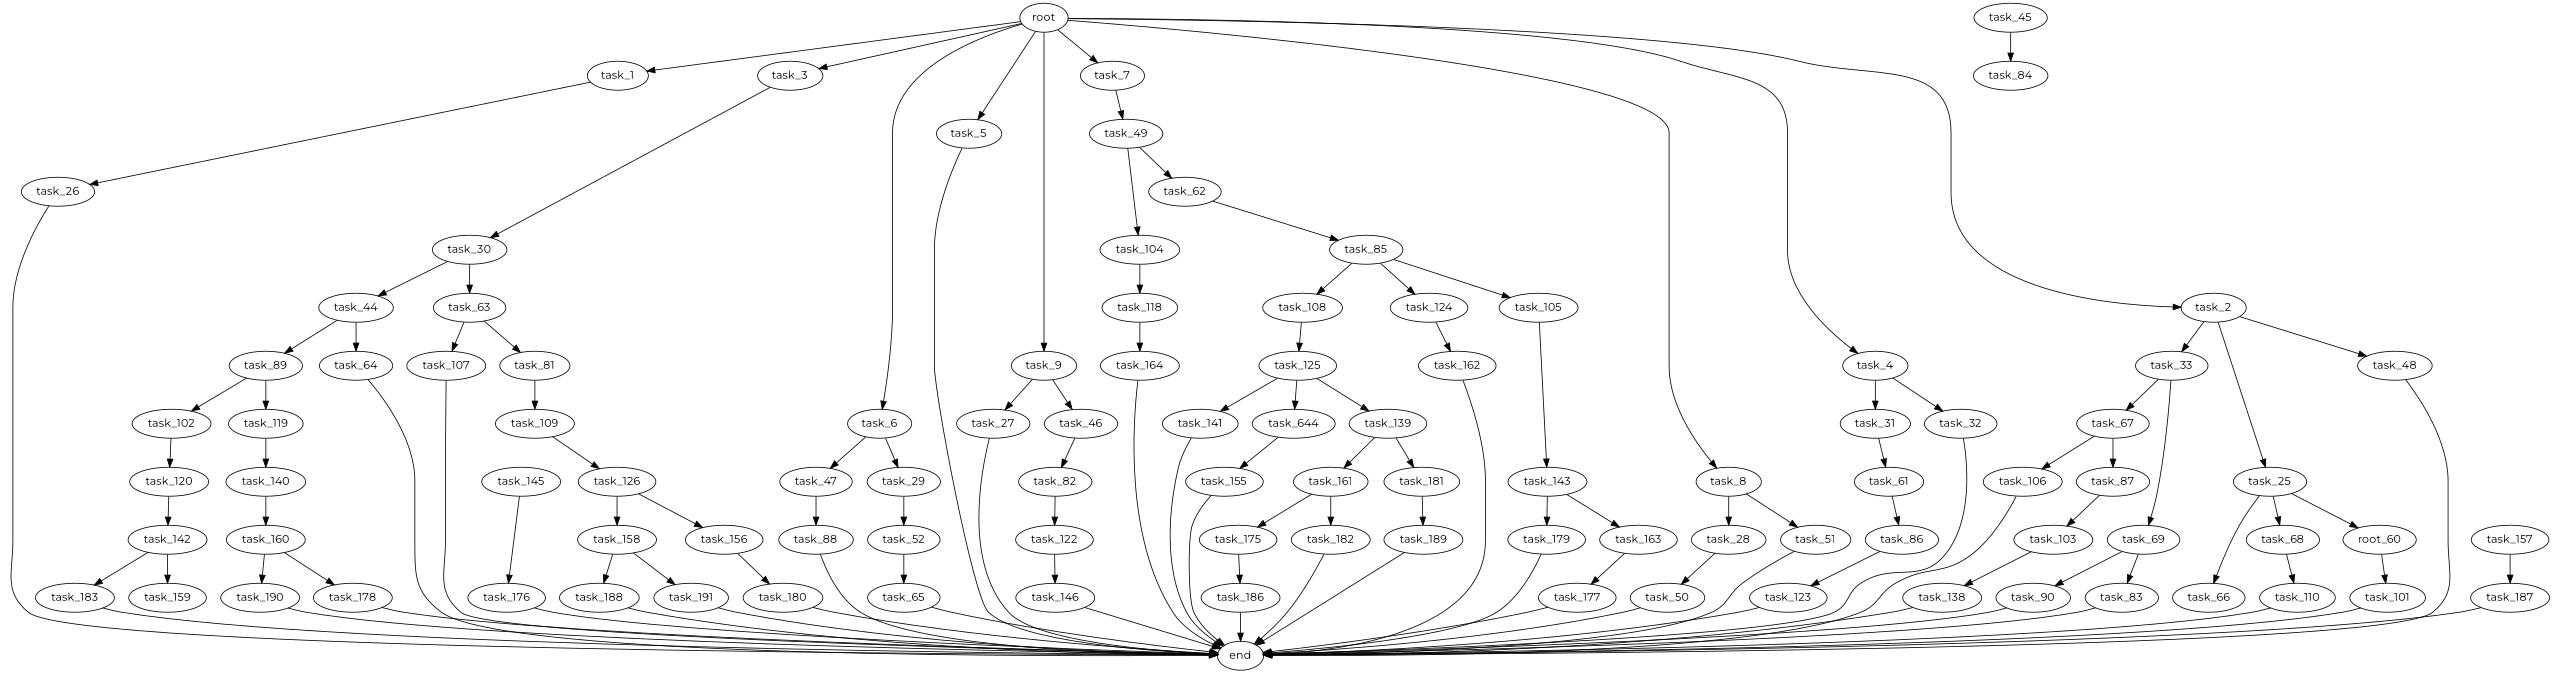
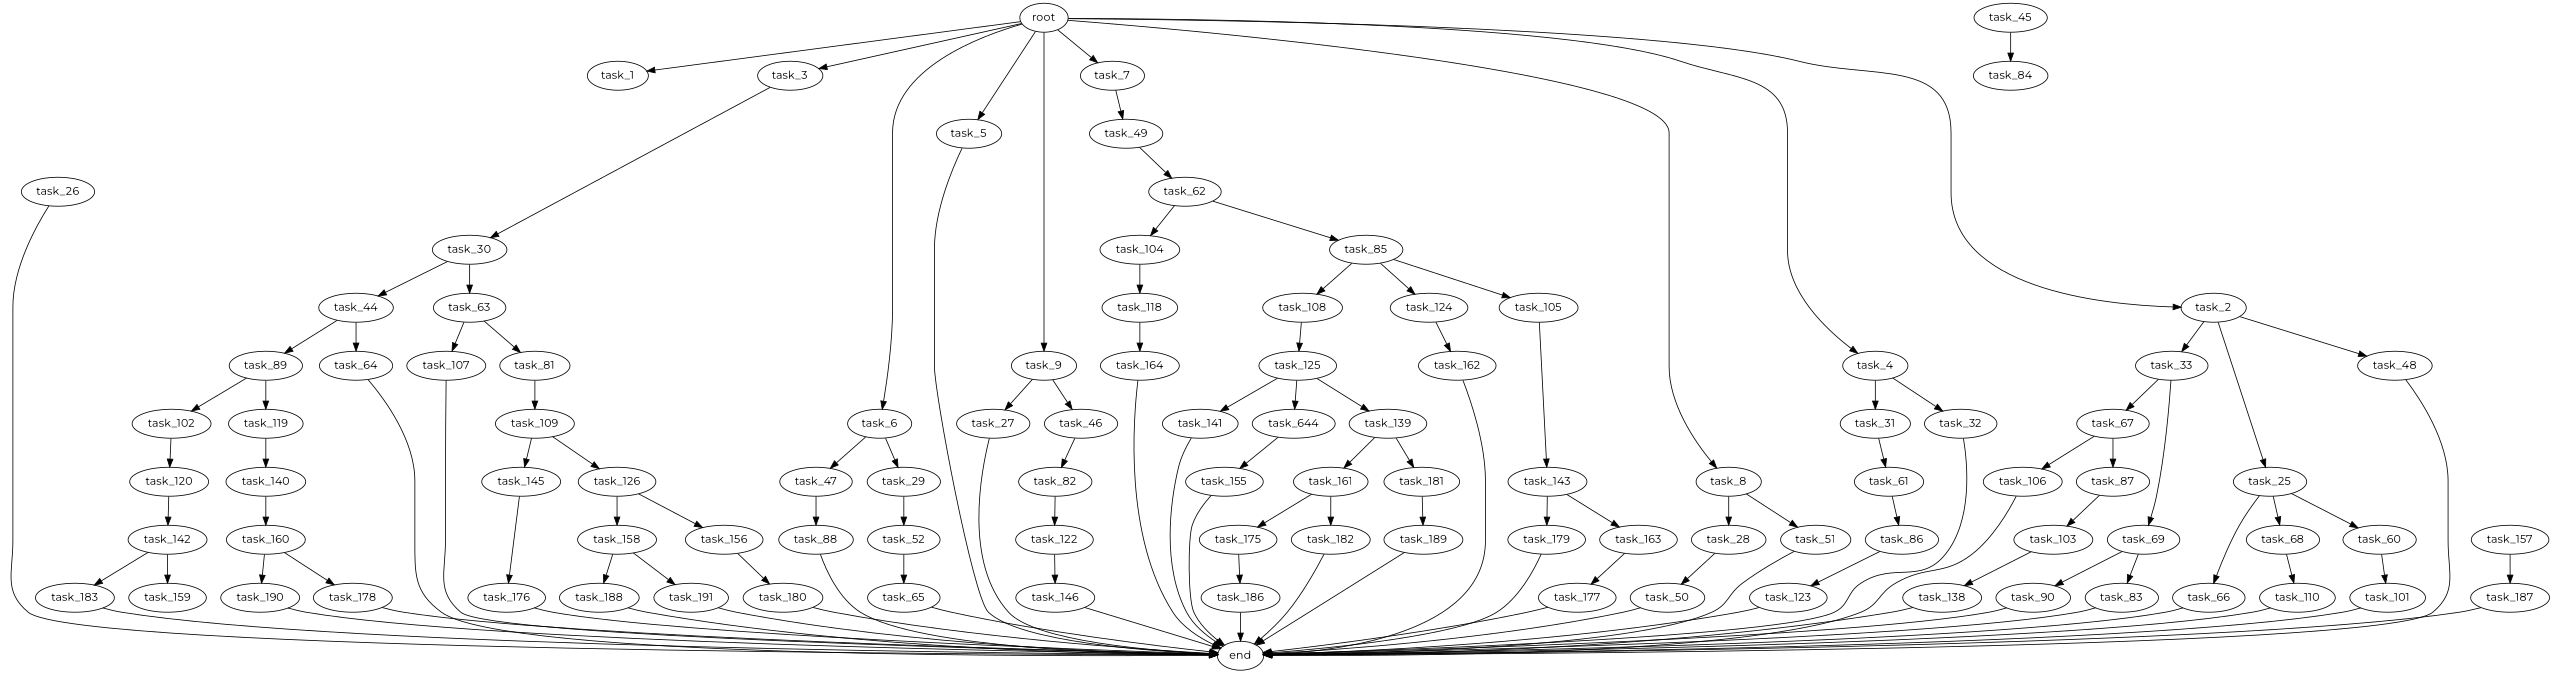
(344, 132) -> none
(1133, 188) -> (1165, 217)
none -> (529, 449)
(2380, 540) -> (2380, 540)
none -> (1728, 644)
